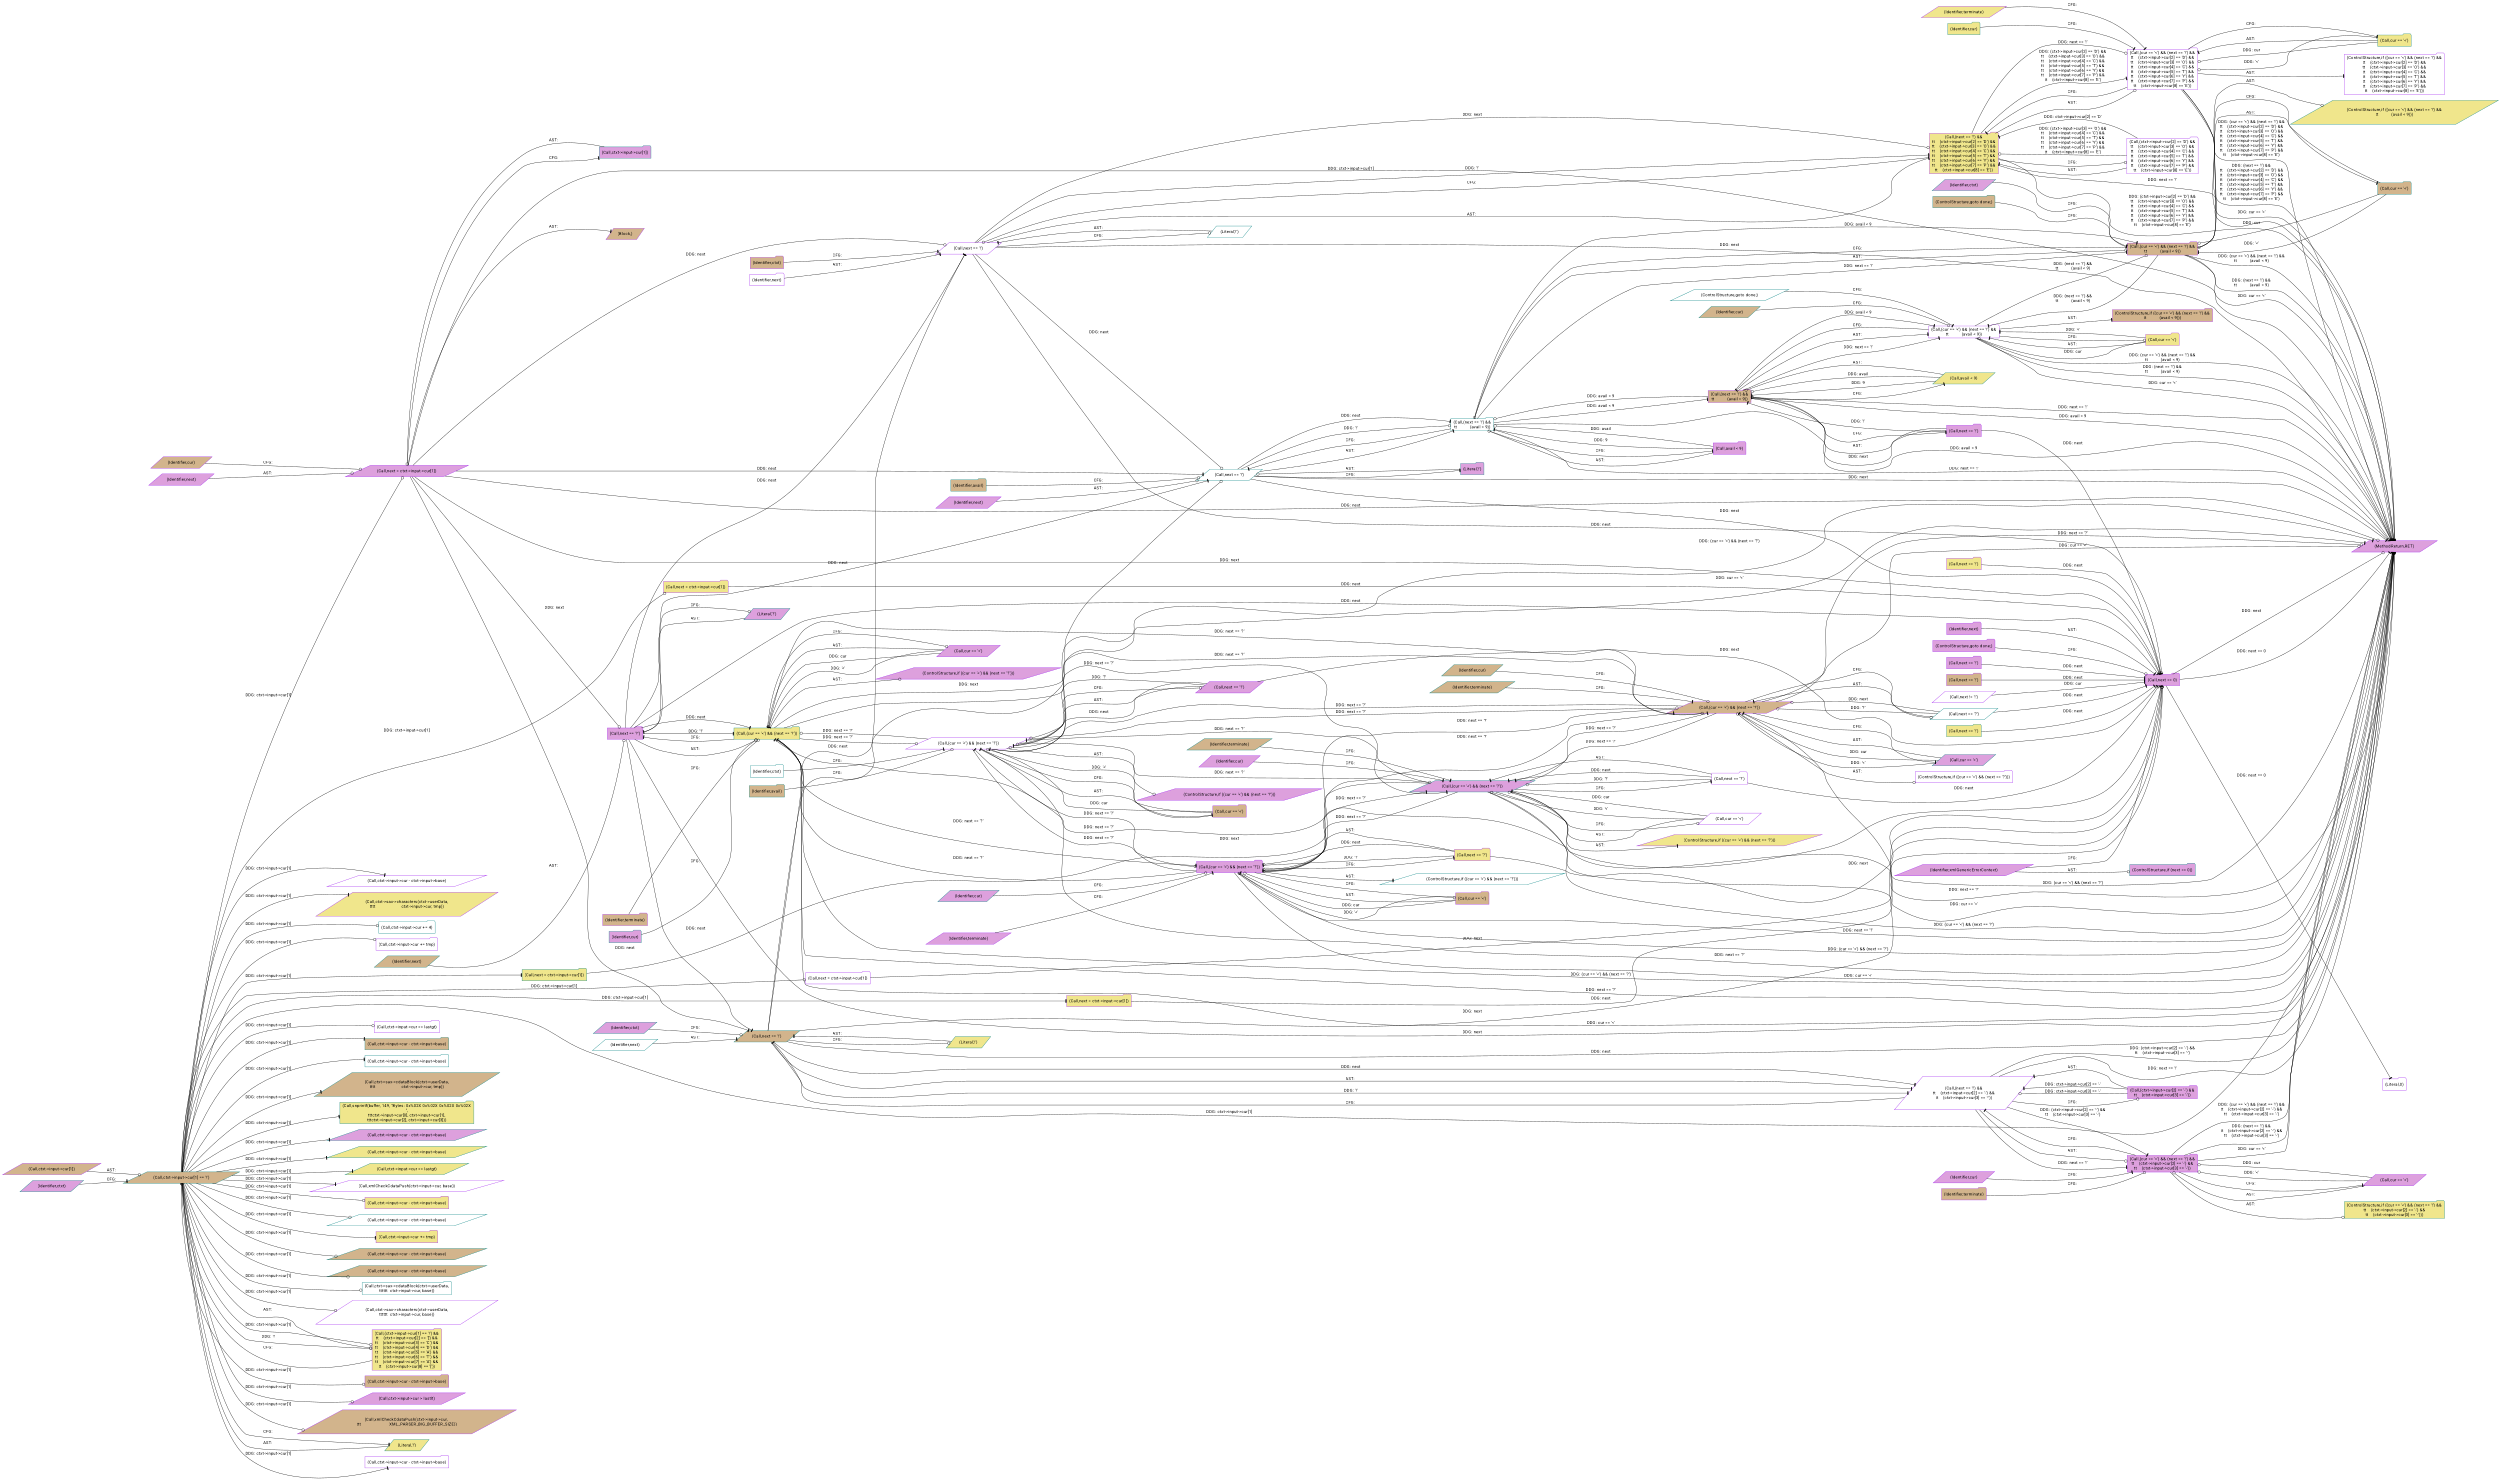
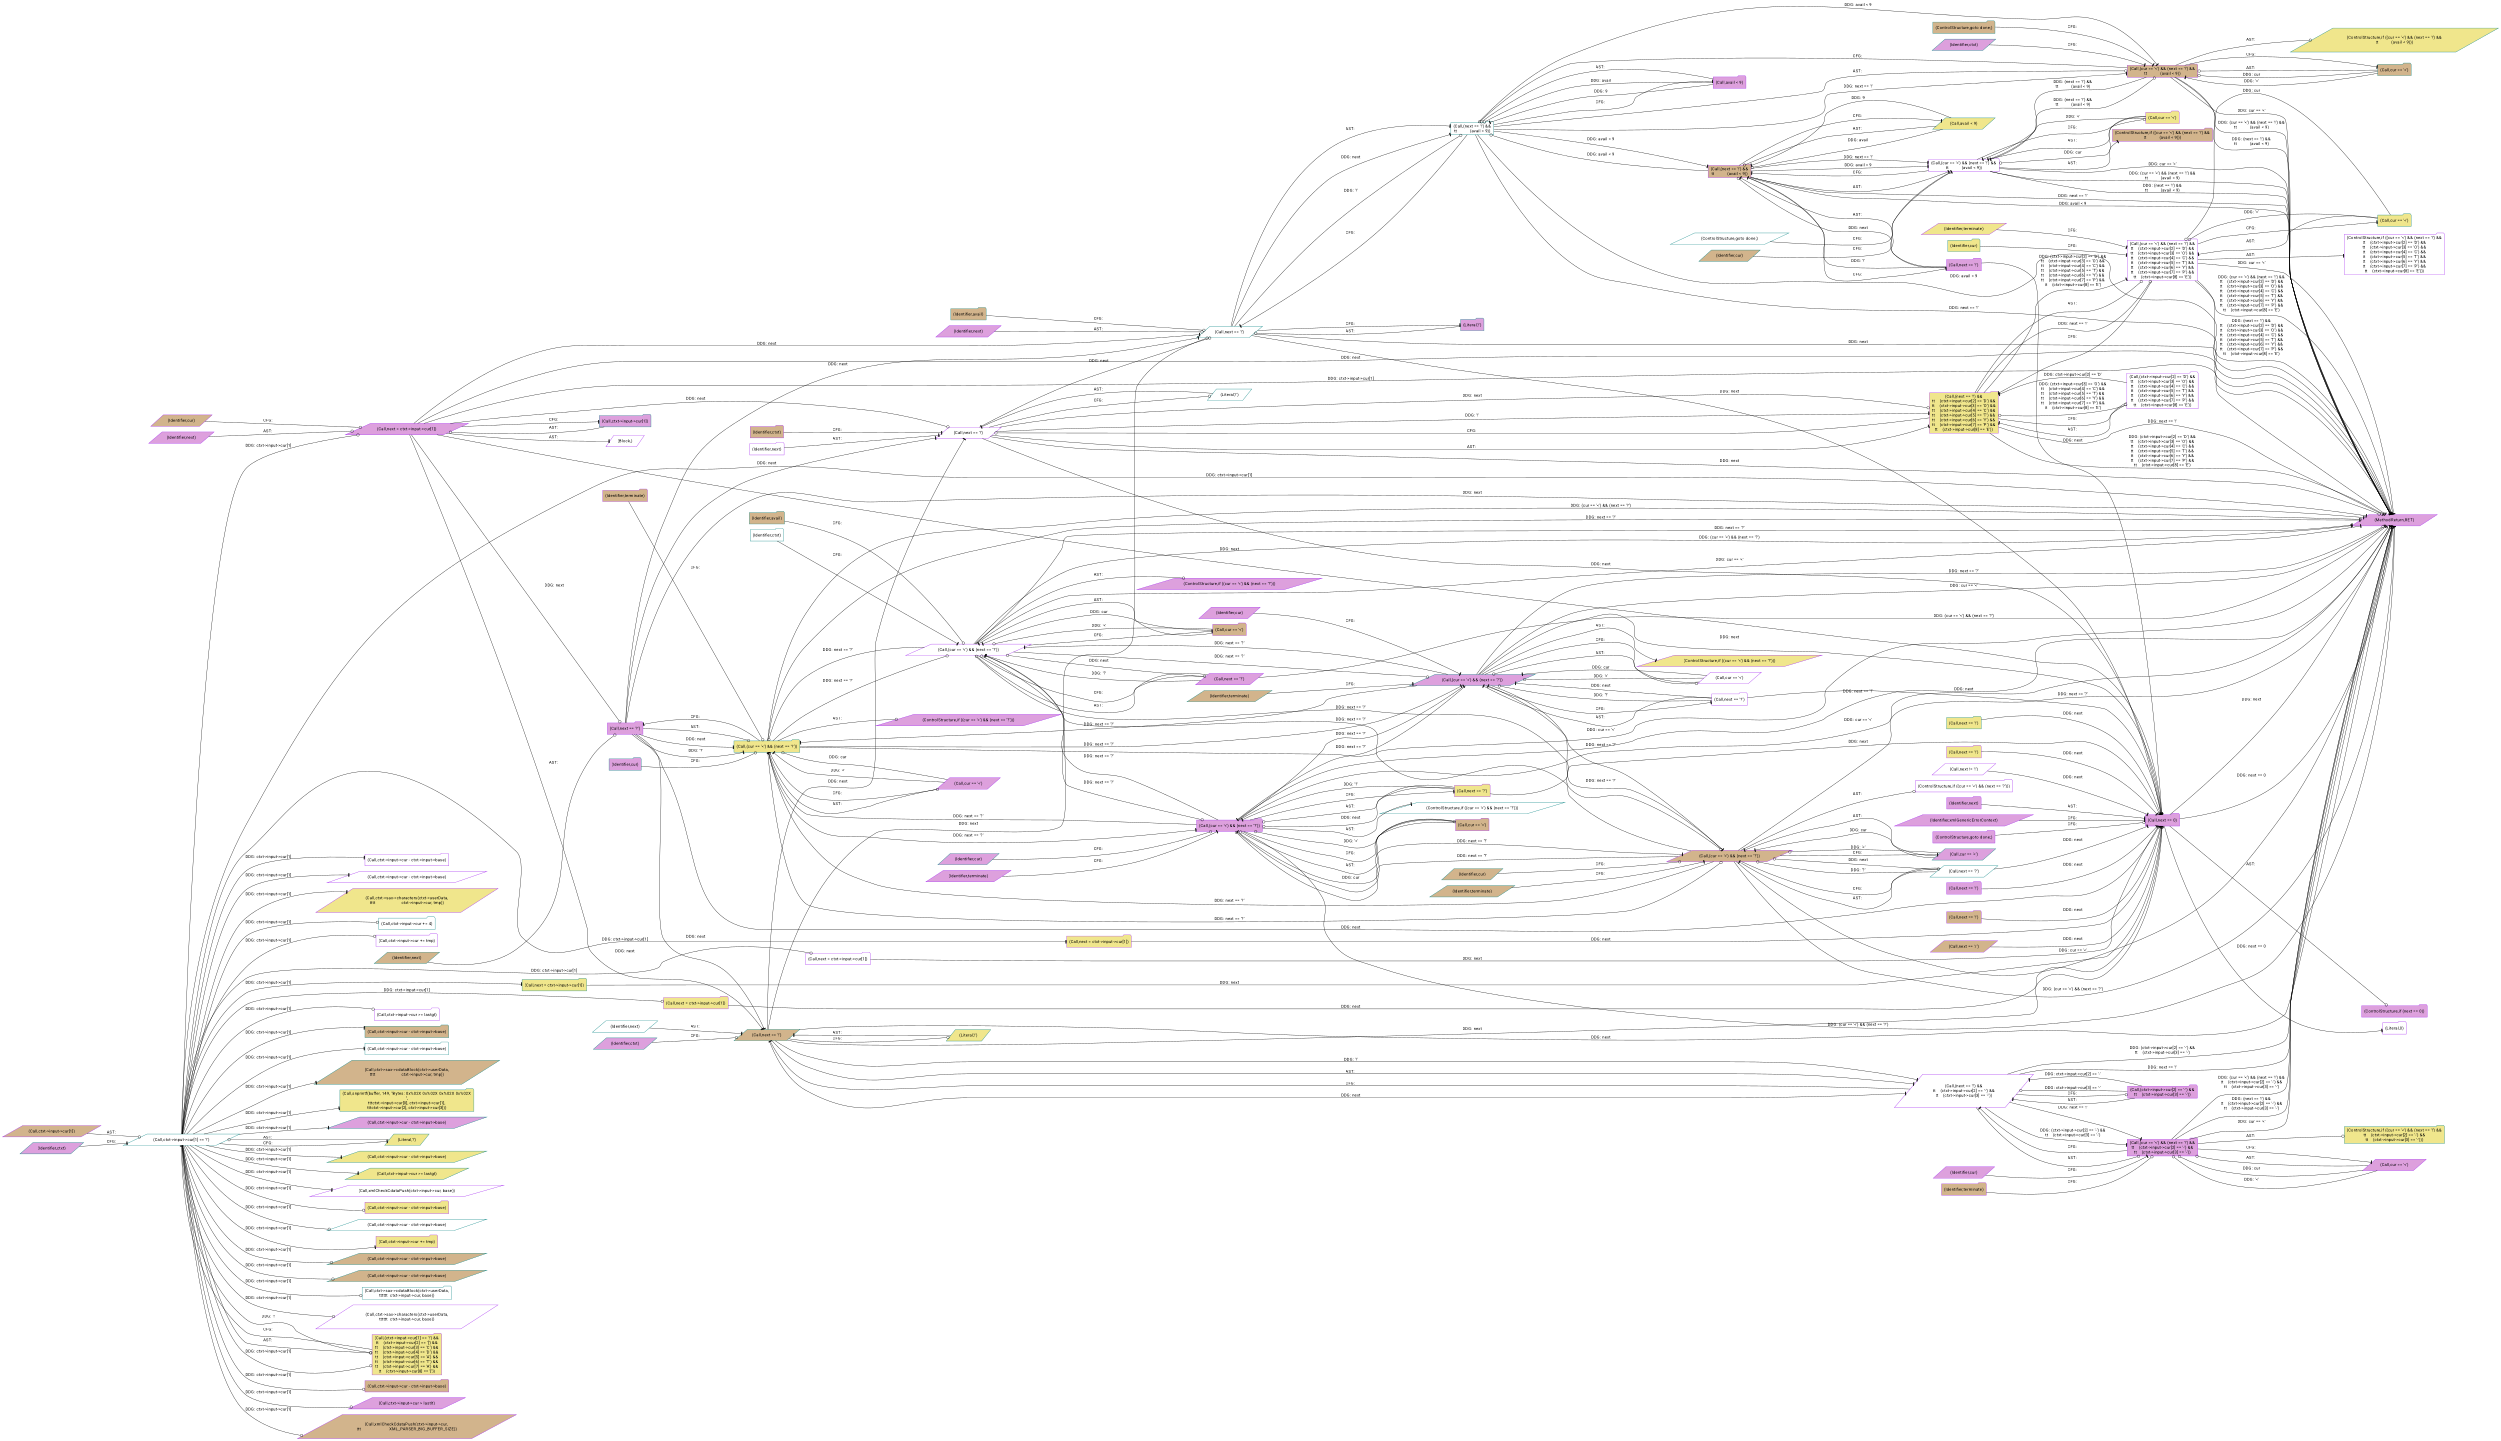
(625, 234) -> (625, 441)
(767, 614) -> none
(2073, 684) -> (2073, 777)
(2162, 870) -> (2394, 1011)
(2071, 873) -> (2277, 915)
none -> (1964, 946)
(181, 1178) -> (181, 1140)
